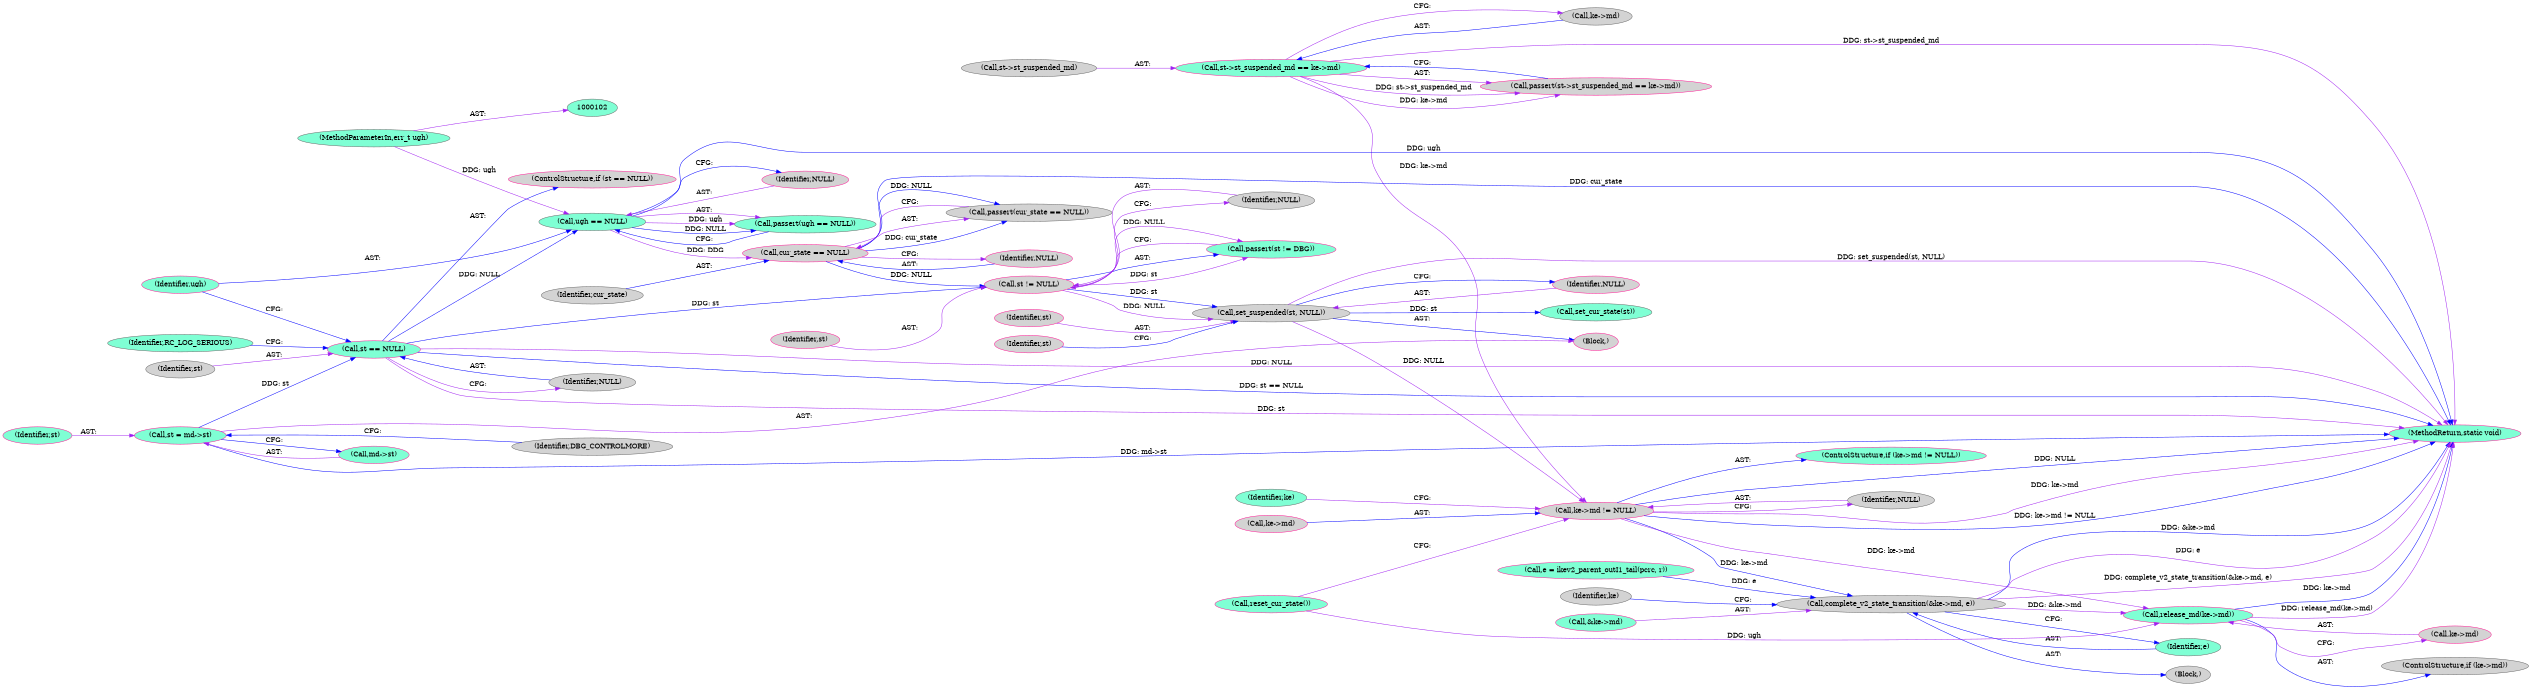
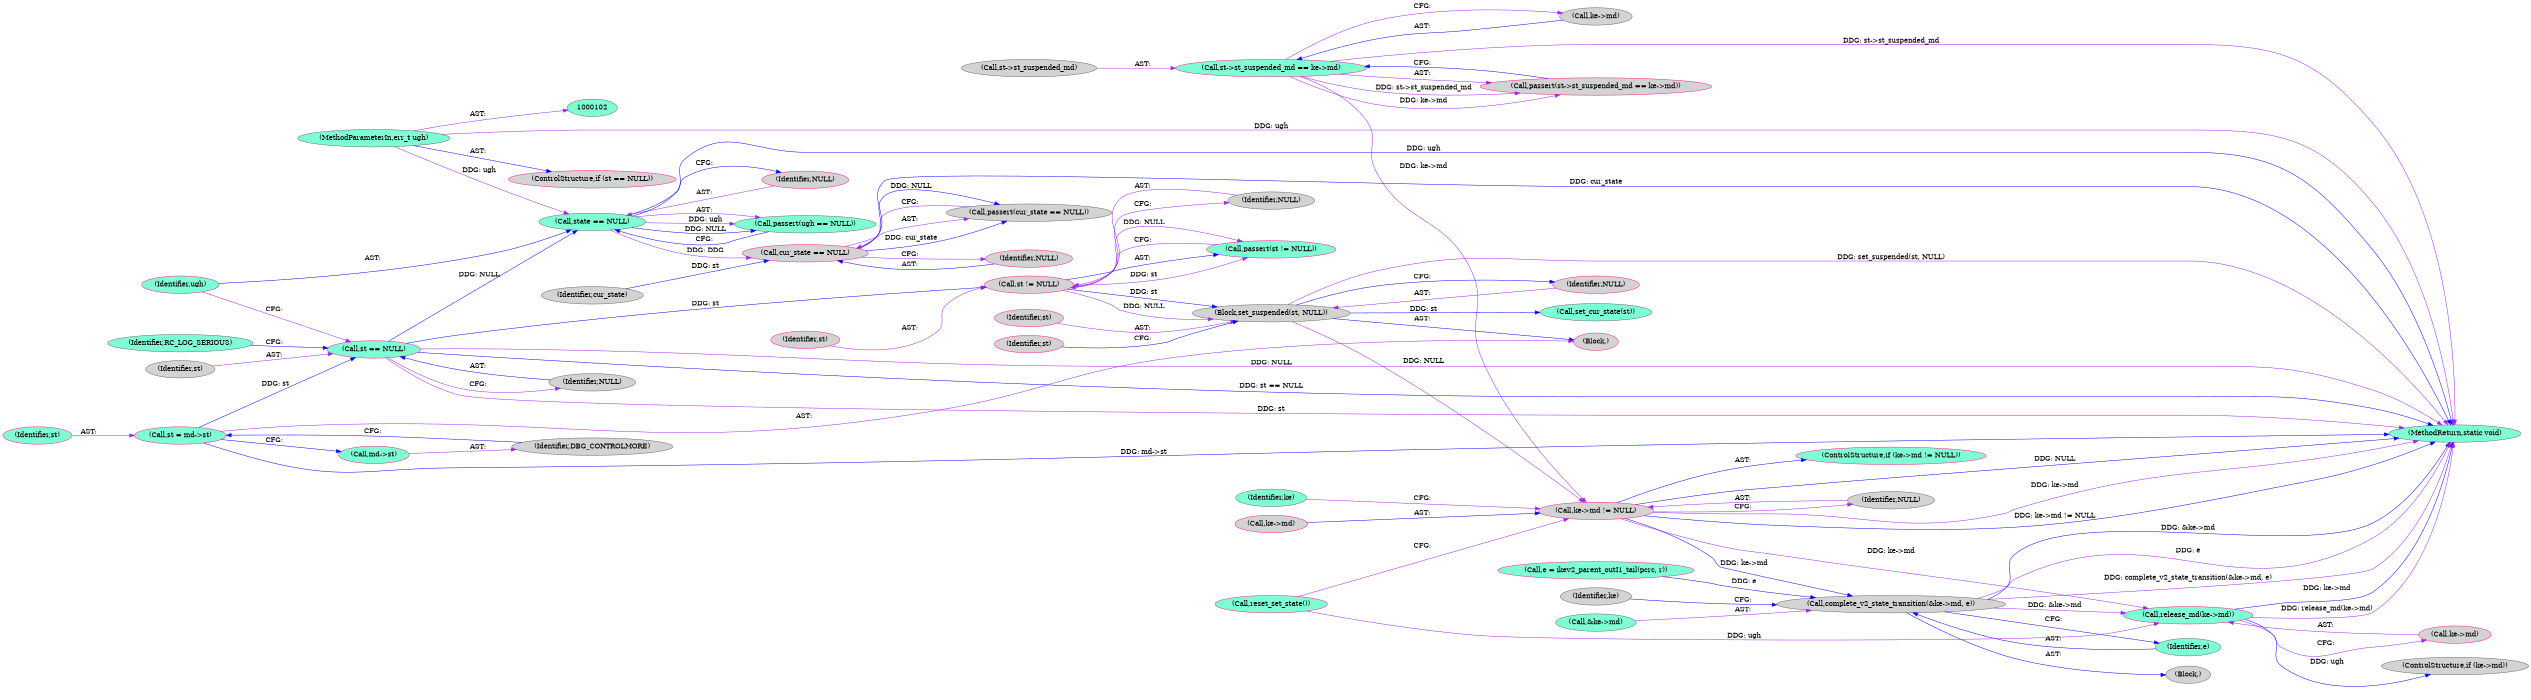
none -> (1536, 130)
(592, 222) -> (592, 222)
(1271, 249) -> (1271, 249)
(466, 252) -> (480, 158)
(705, 266) -> (705, 266)
(902, 281) -> none
(1271, 313) -> (1271, 313)
(274, 316) -> (274, 316)
(2455, 434) -> (2455, 434)
(274, 457) -> (460, 452)
(1271, 604) -> (1271, 604)
(1596, 623) -> (1596, 623)
(2327, 662) -> (2327, 662)
